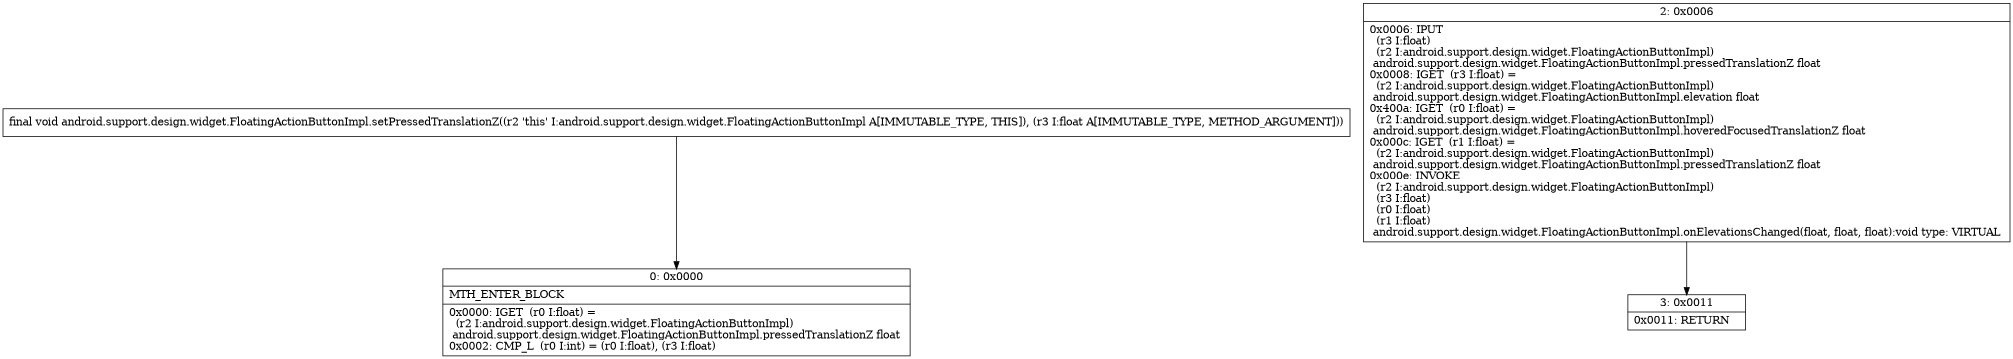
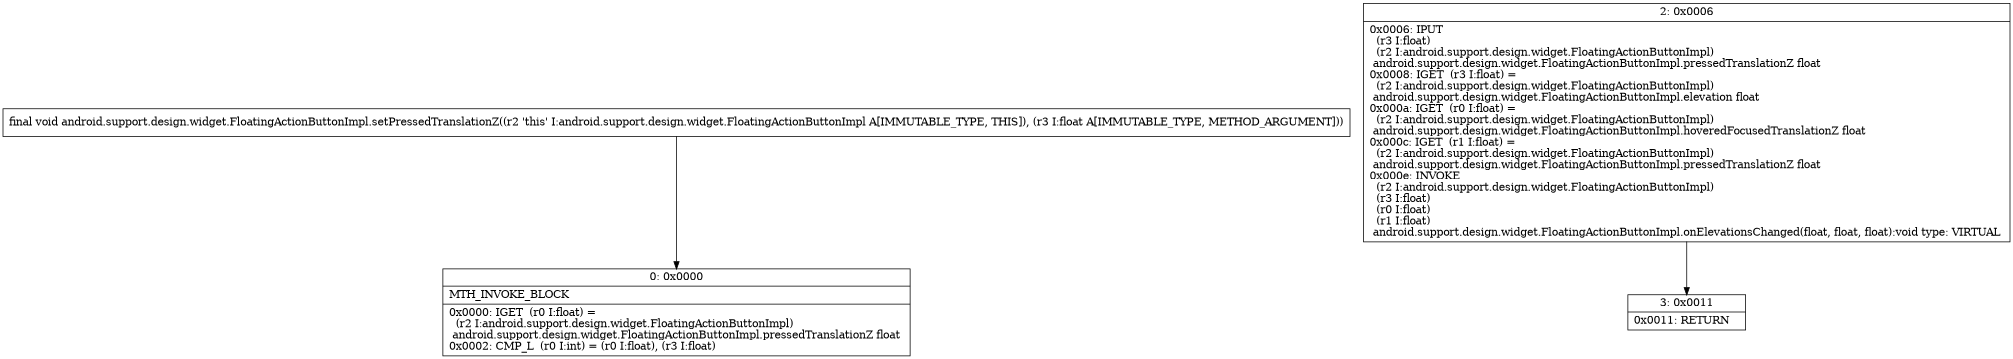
(1444, 109) -> (1444, 109)
(507, 295) -> (509, 295)
